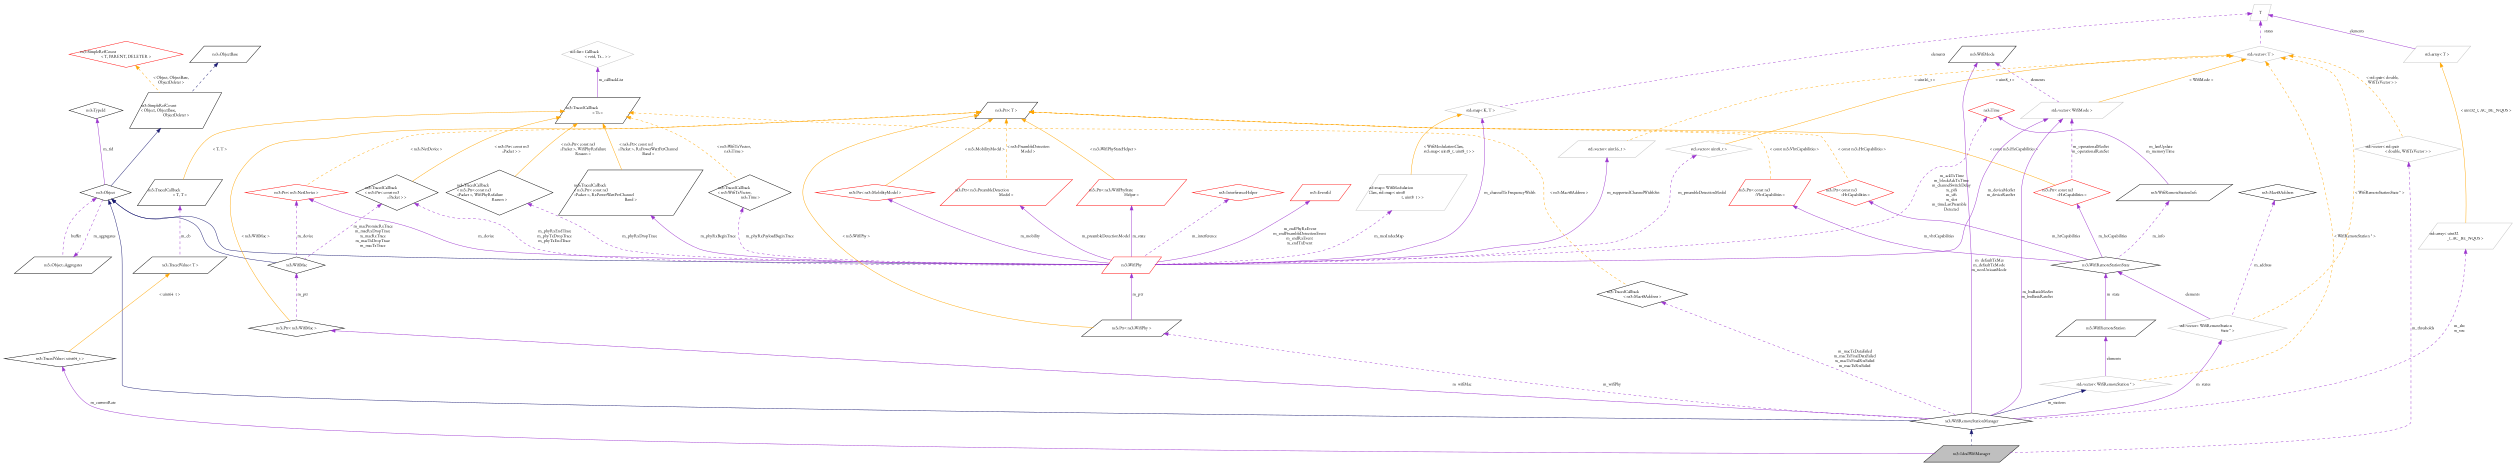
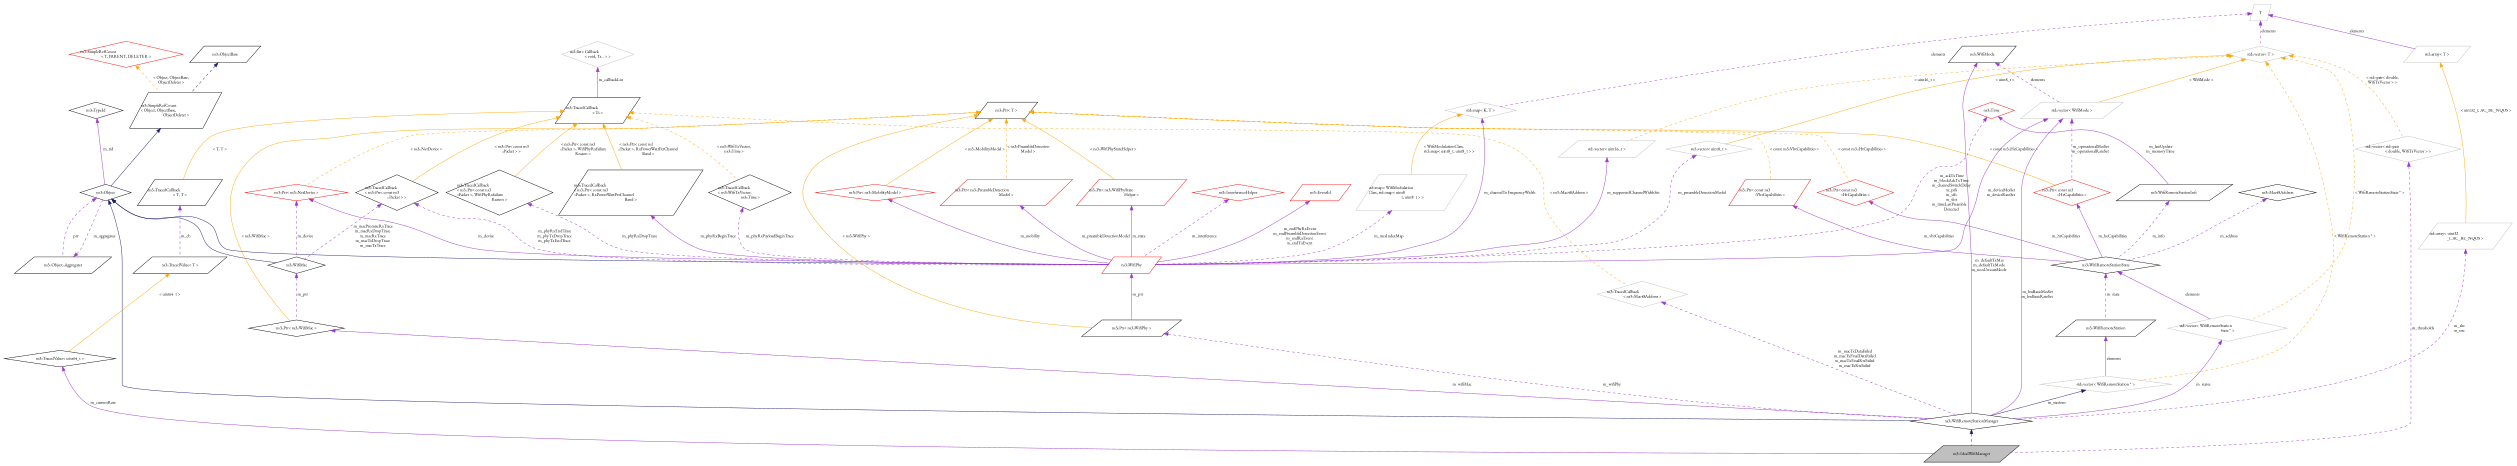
(2268, 31) -> (2268, 31)
(75, 236) -> (75, 236)
(2253, 260) -> (2197, 236)
(1642, 294) -> (1642, 294)
(2106, 299) -> (2106, 299)
